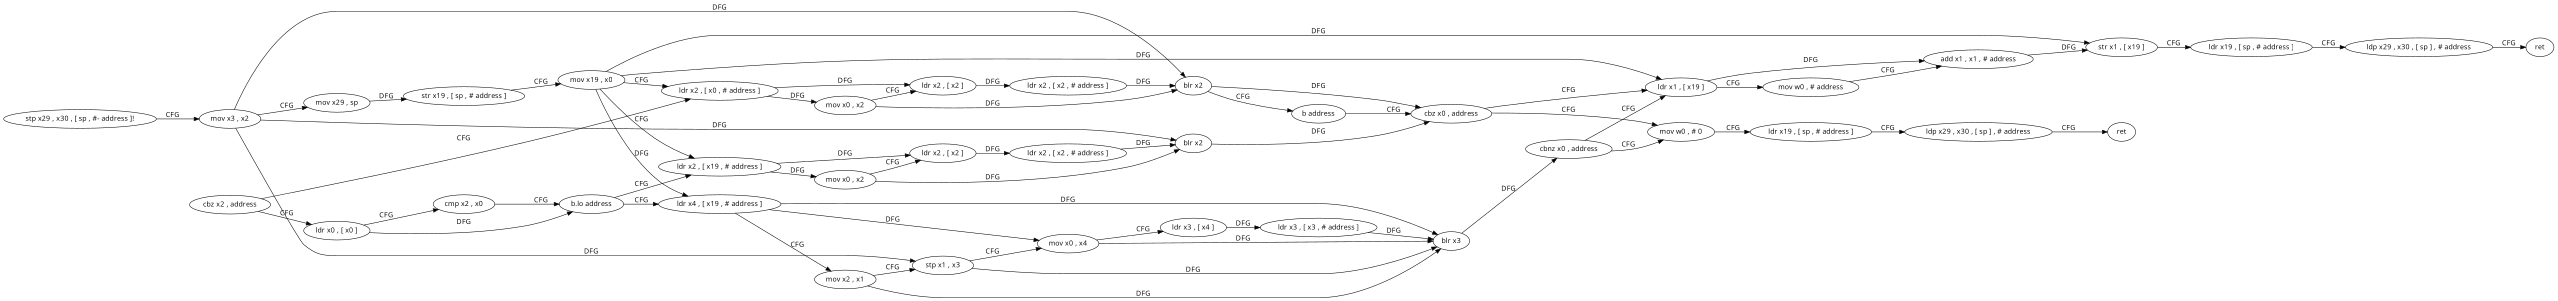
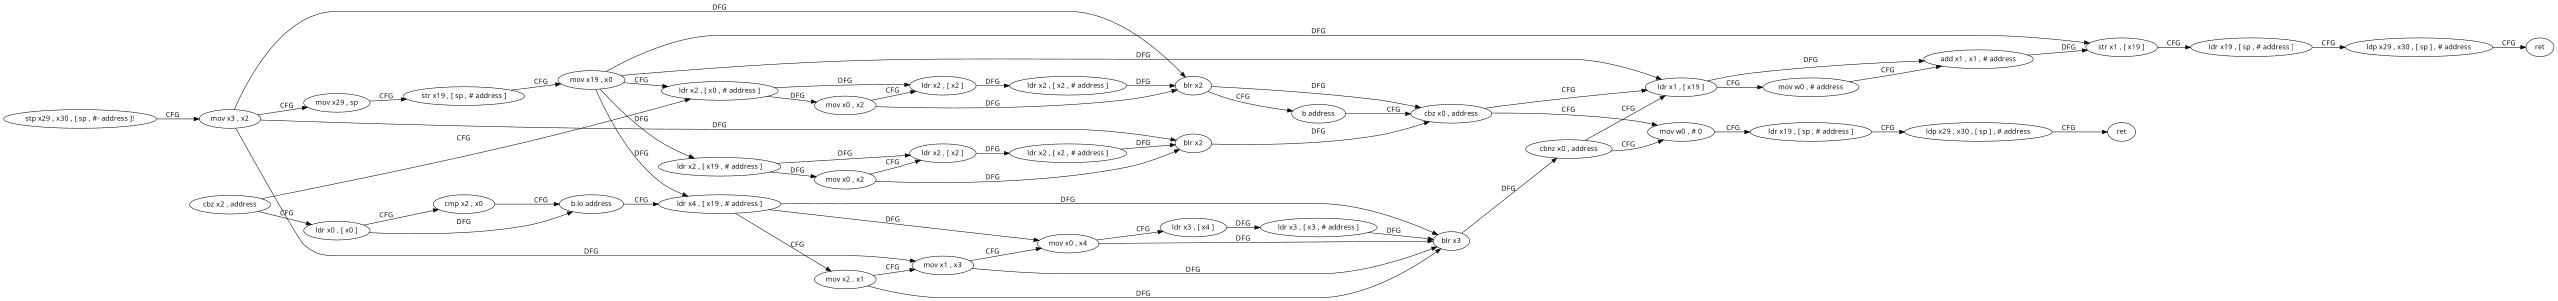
(387, 96) -> (387, 96)
(642, 119) -> (642, 119)
(650, 187) -> none
(943, 265) -> (943, 265)
